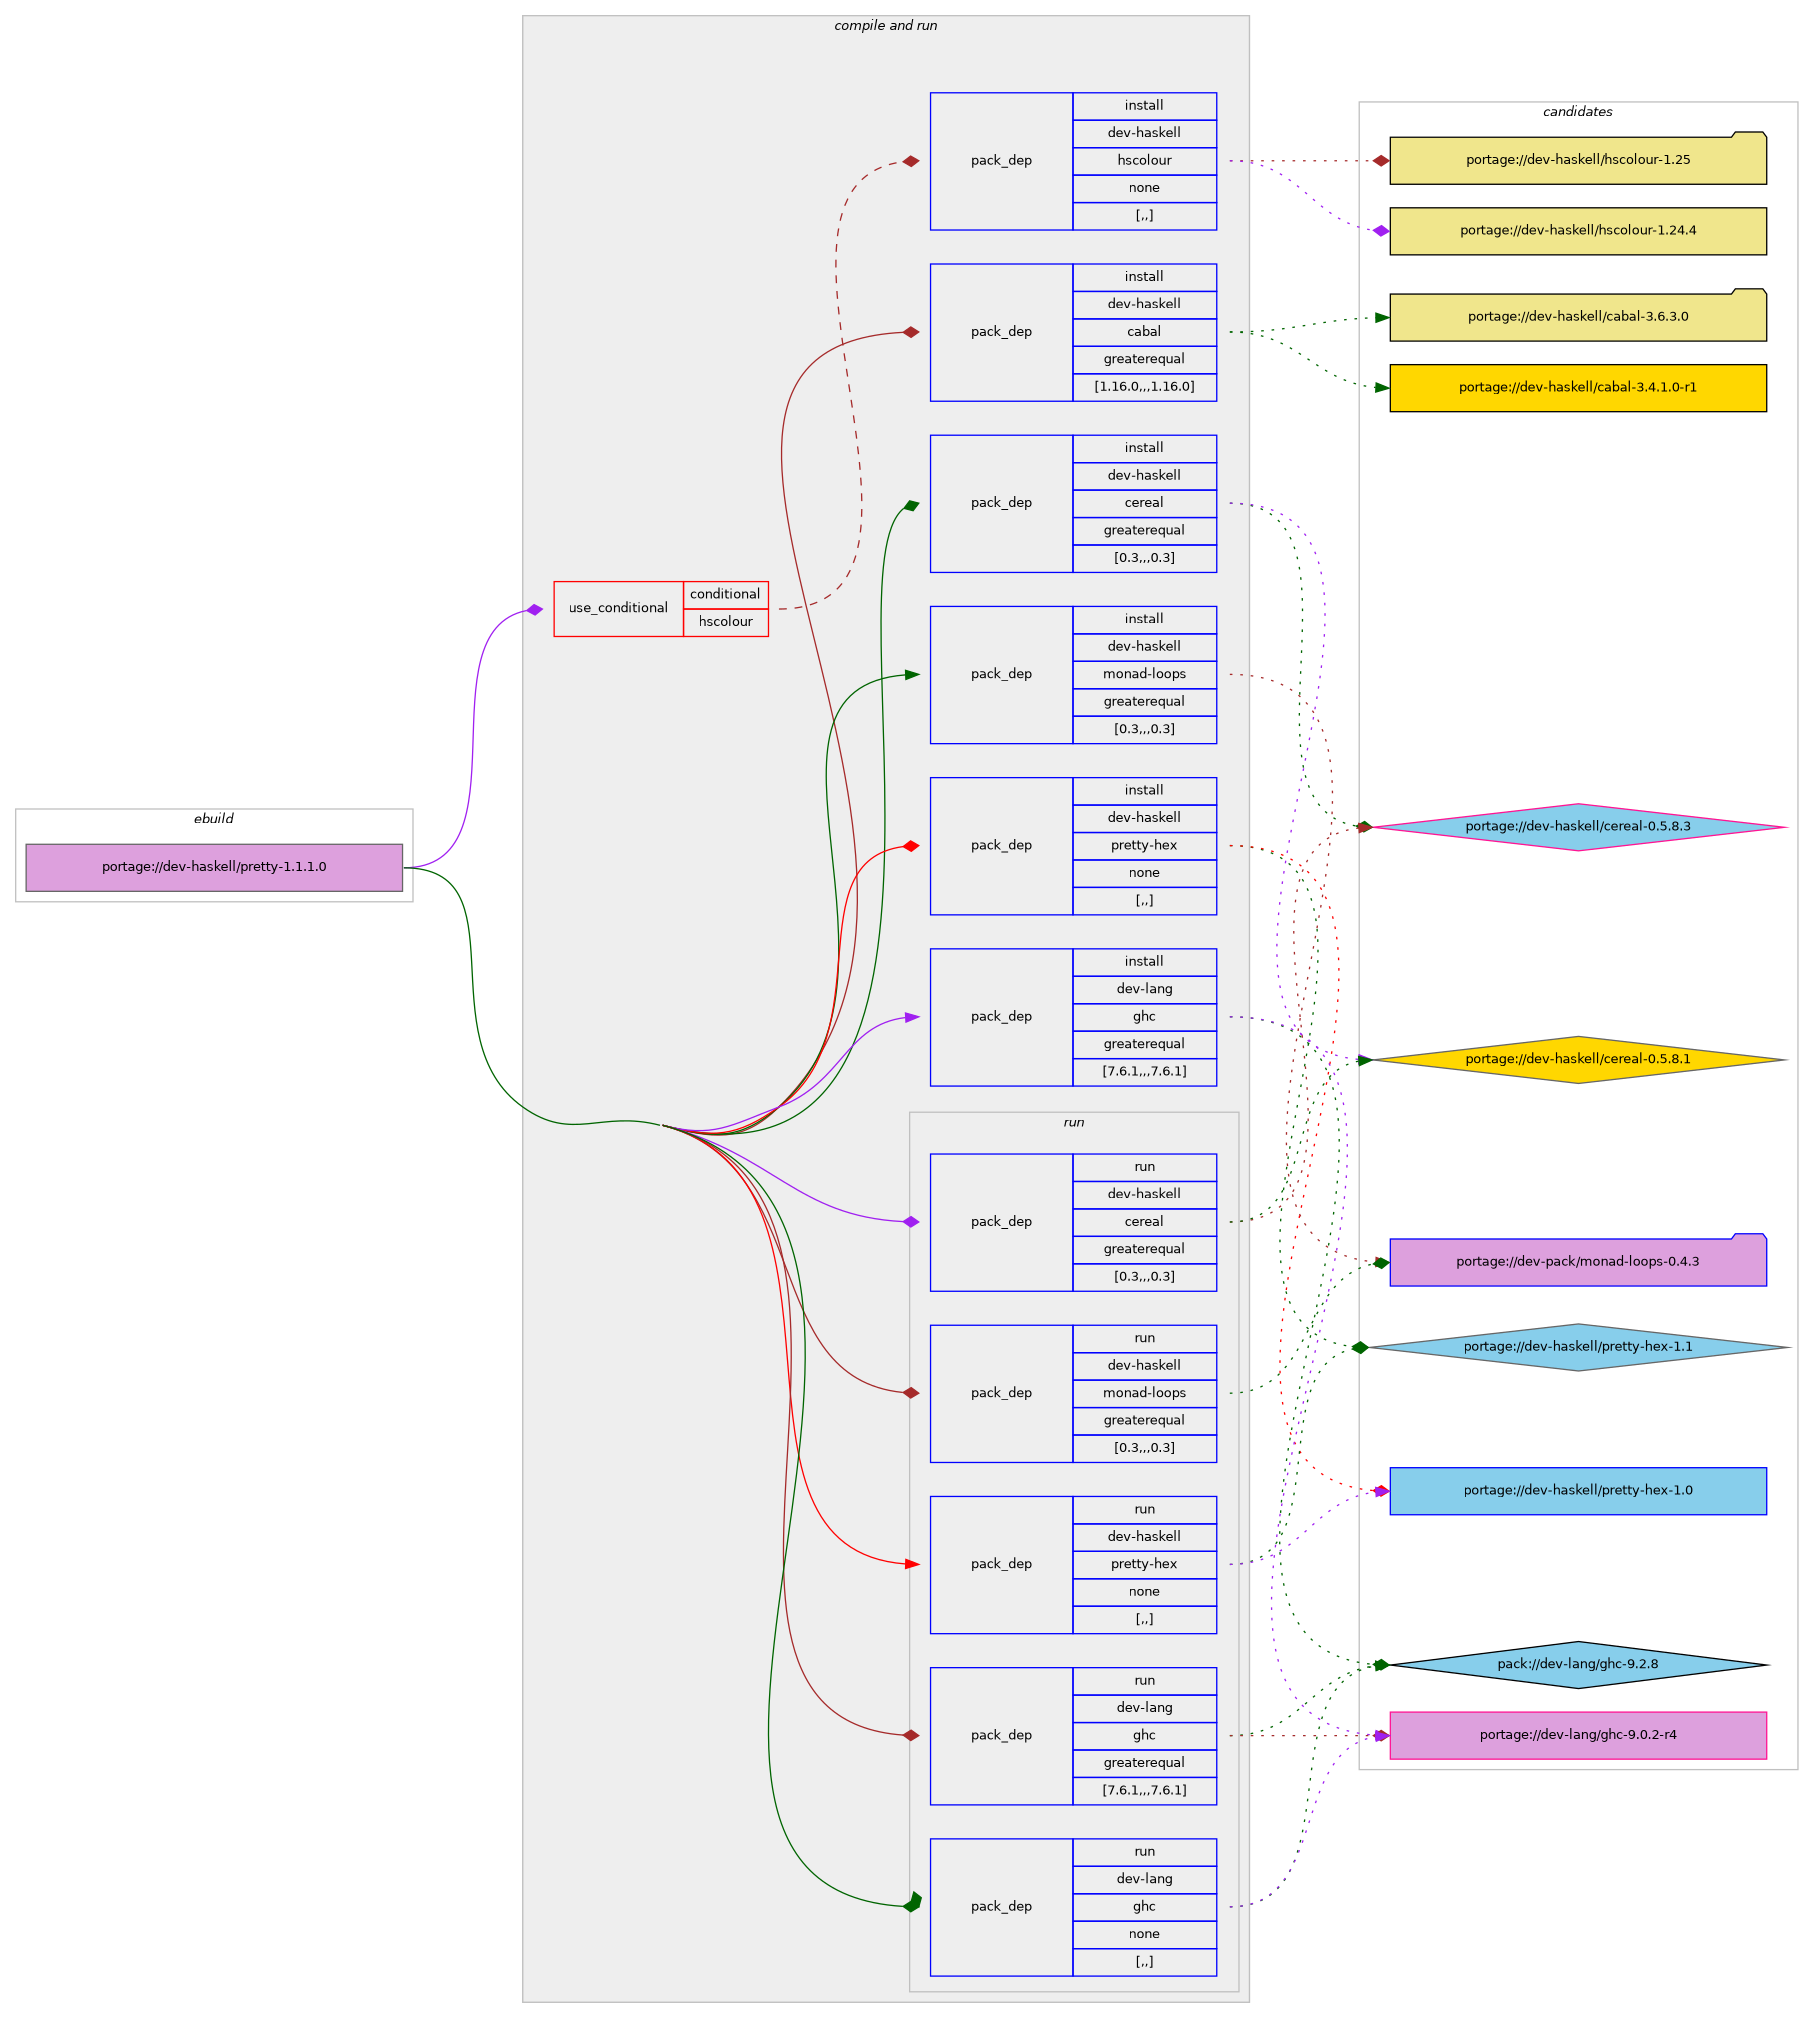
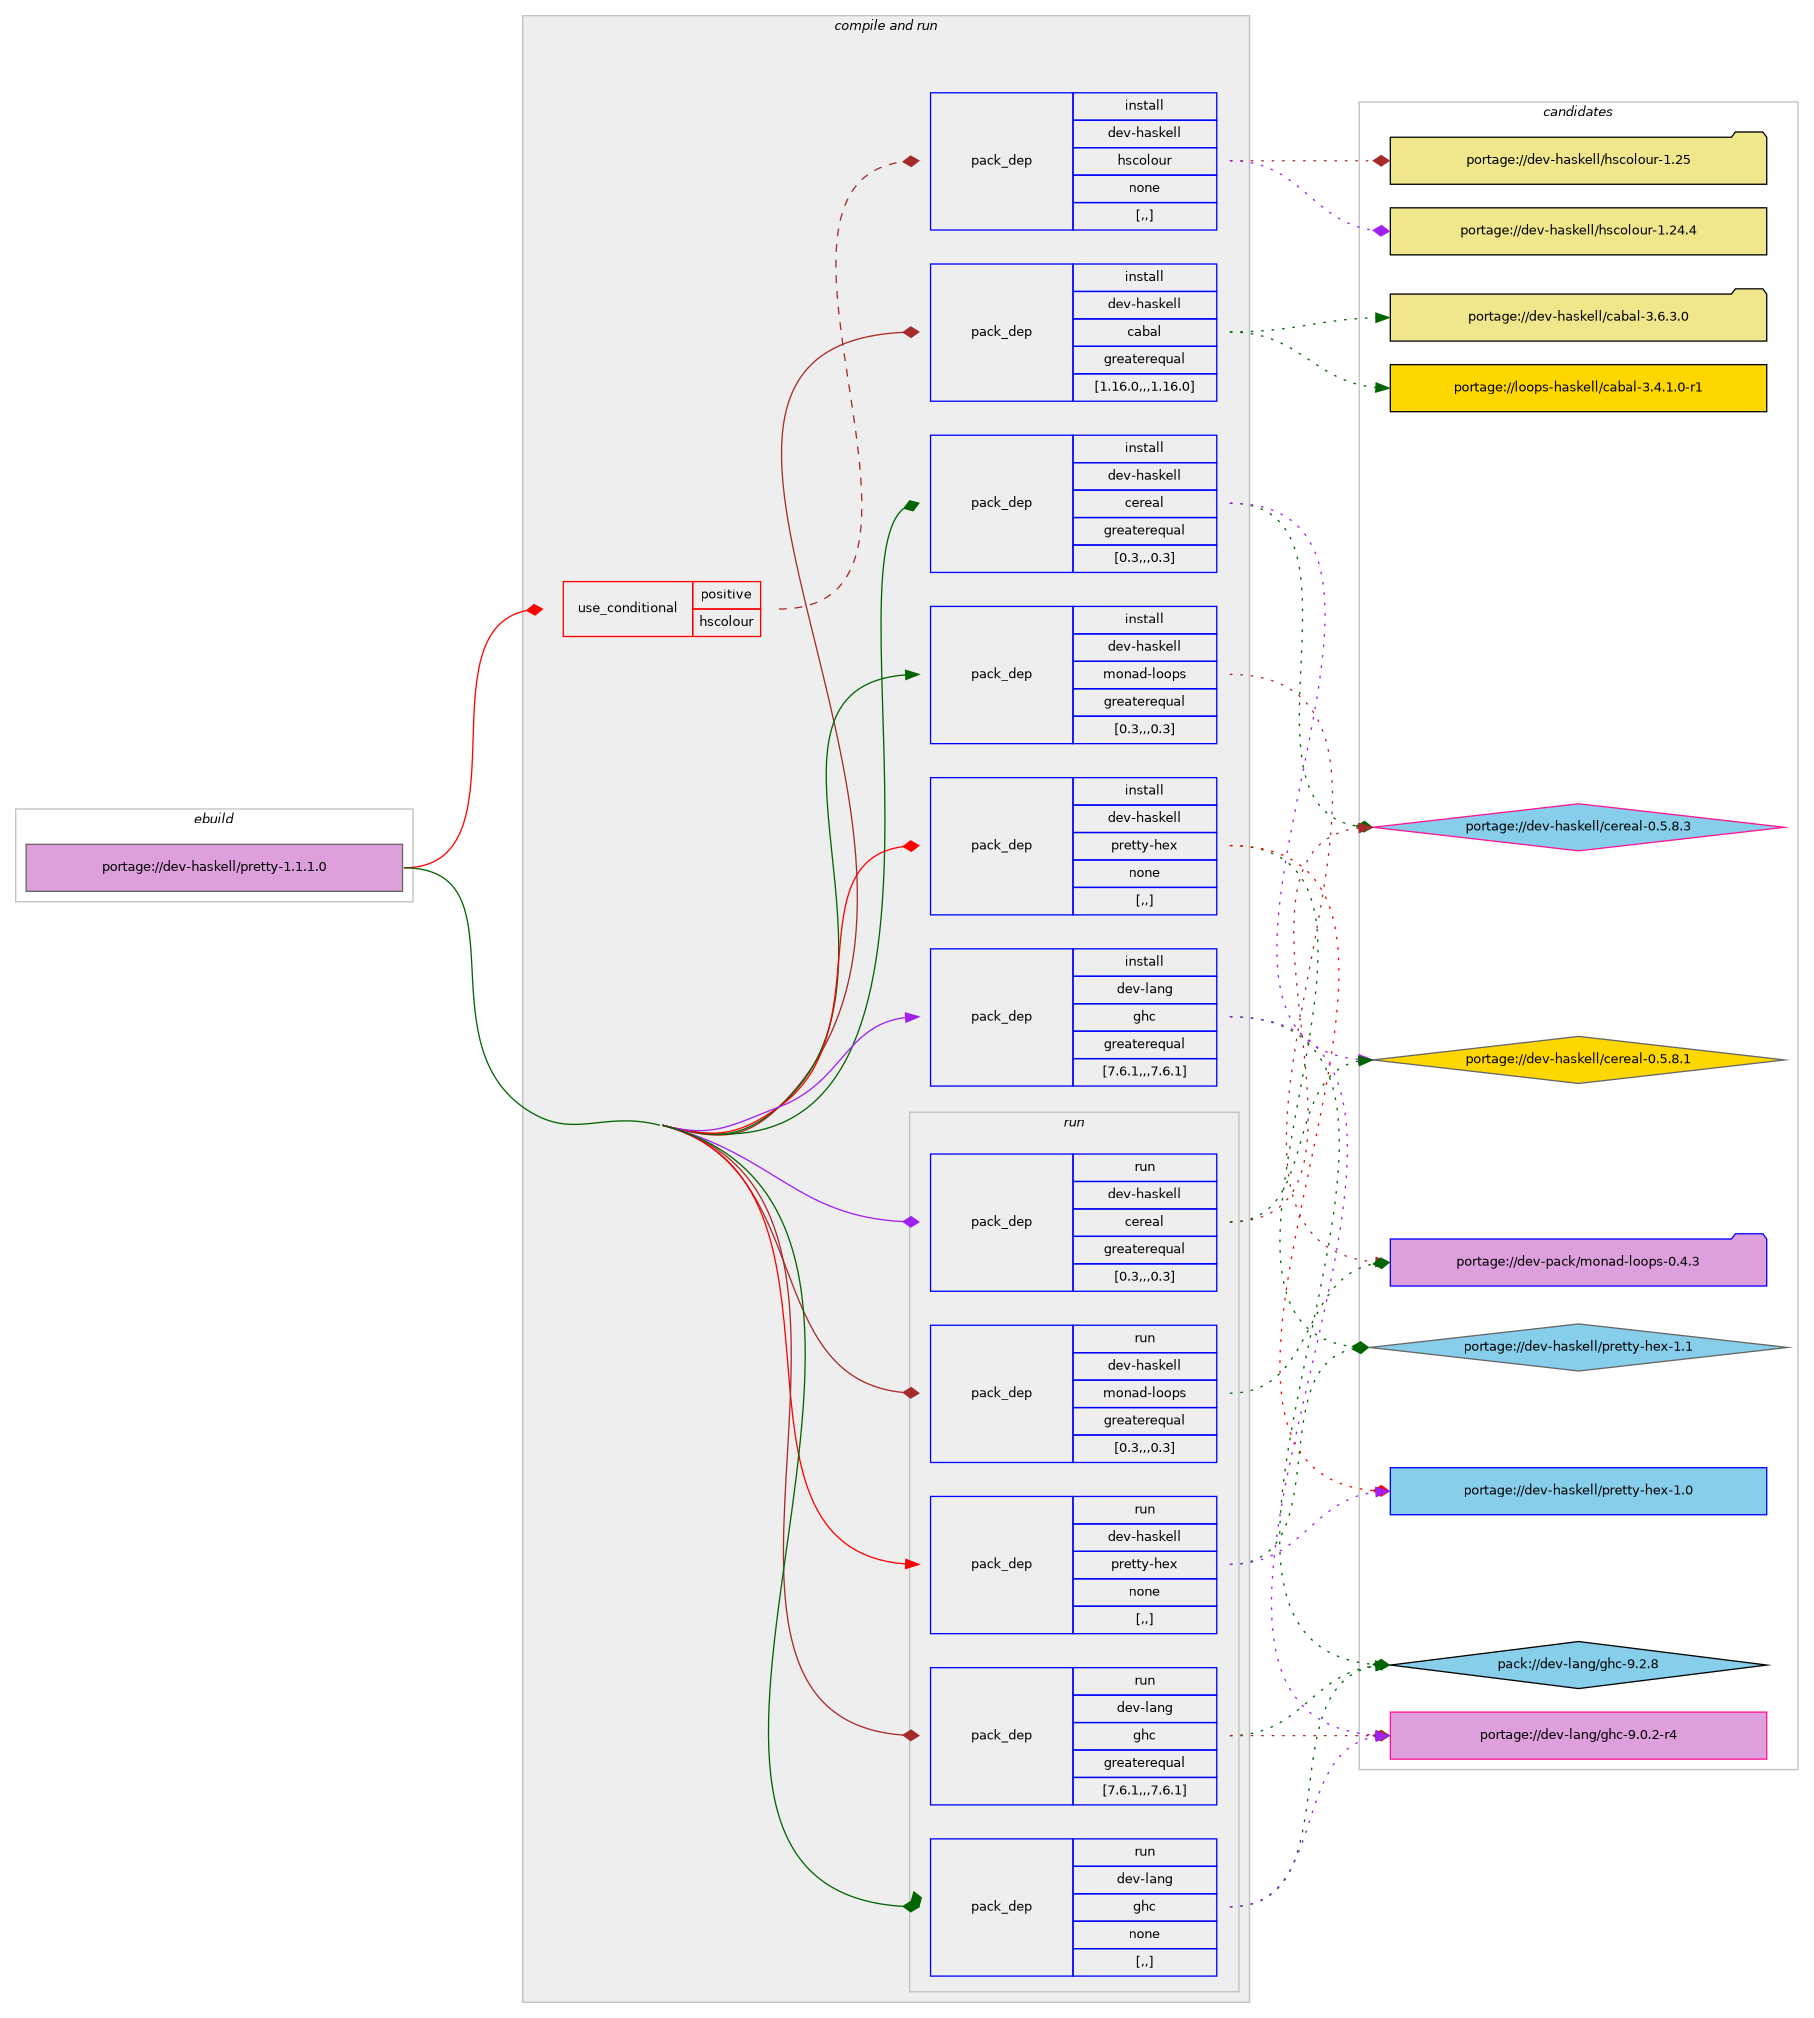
(1579, 388) -> (1579, 388)
(726, 595) -> (727, 595)
(473, 746) -> (473, 746)
